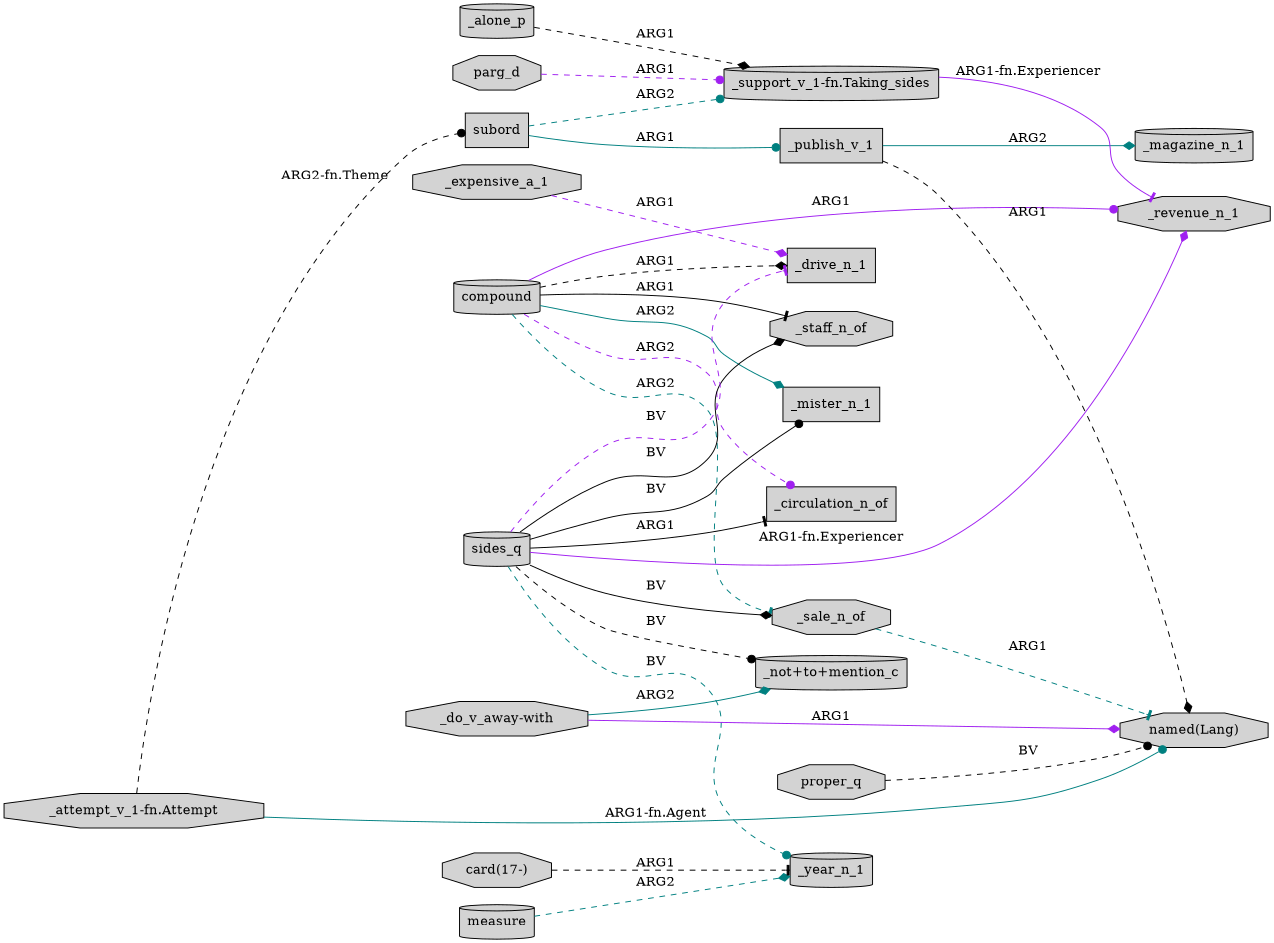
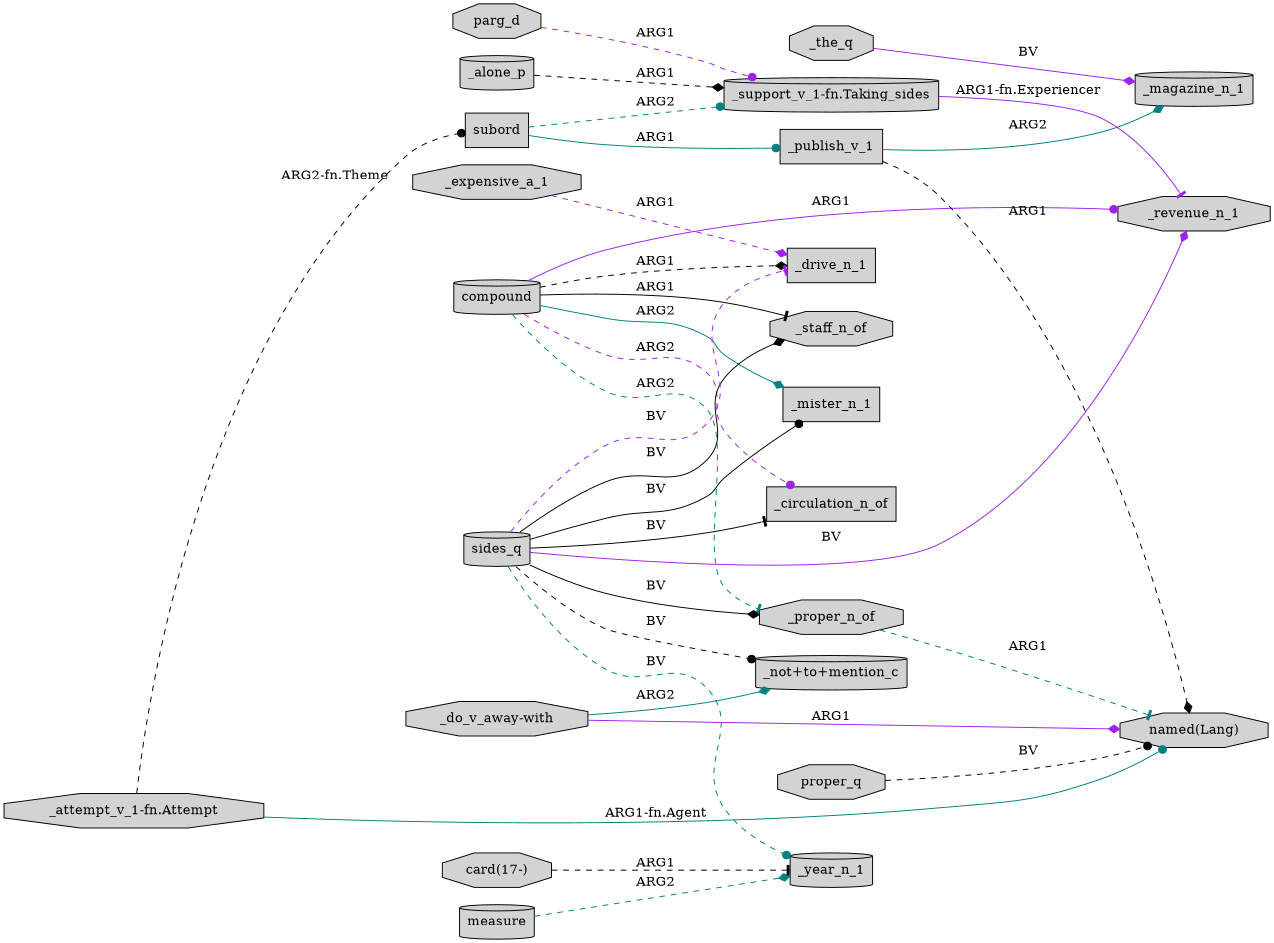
none -> (831, 43)
(656, 526) -> (656, 526)
(831, 537) -> (831, 537)
(831, 617) -> (831, 617)
